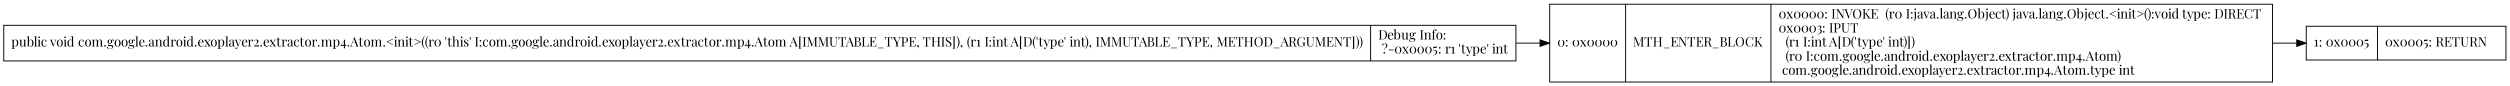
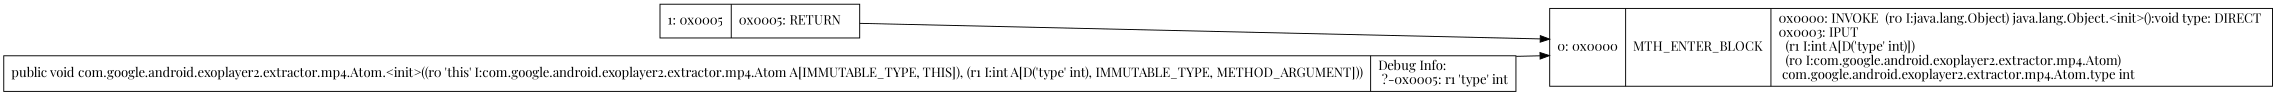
(2285, 43) -> (1200, 31)
